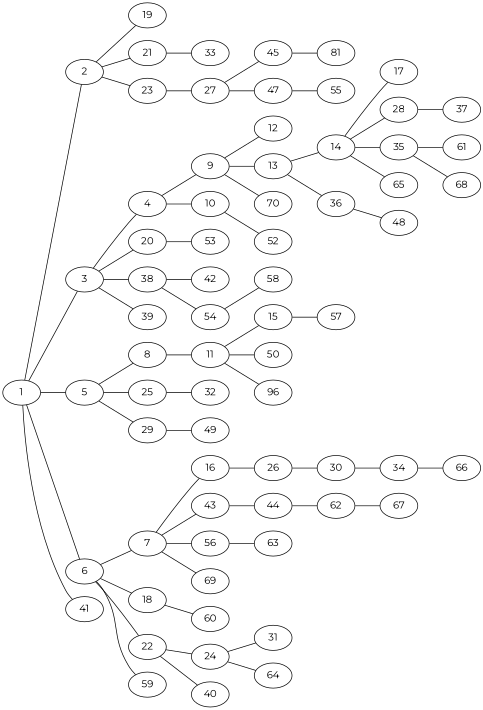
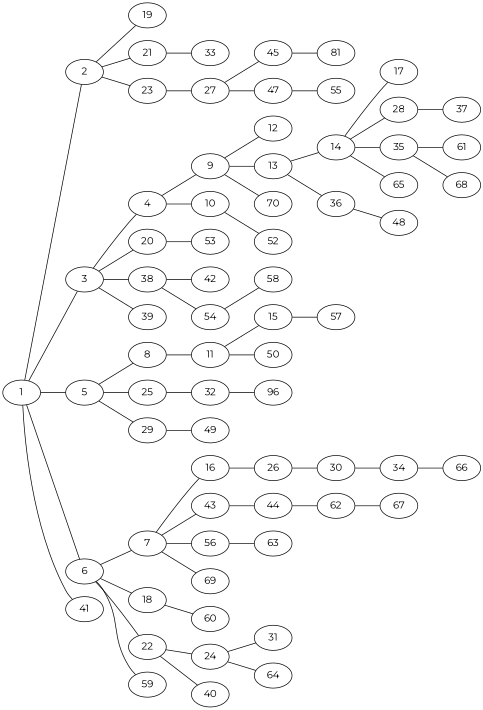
(242, 374) -> (242, 393)
